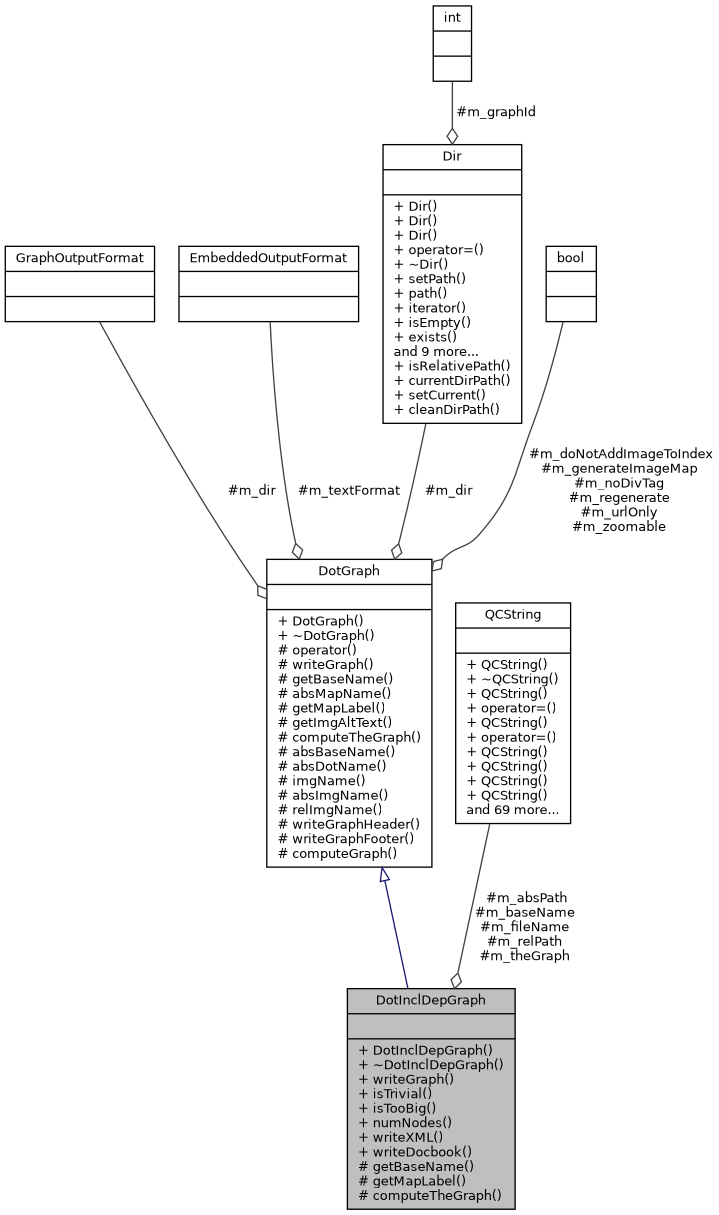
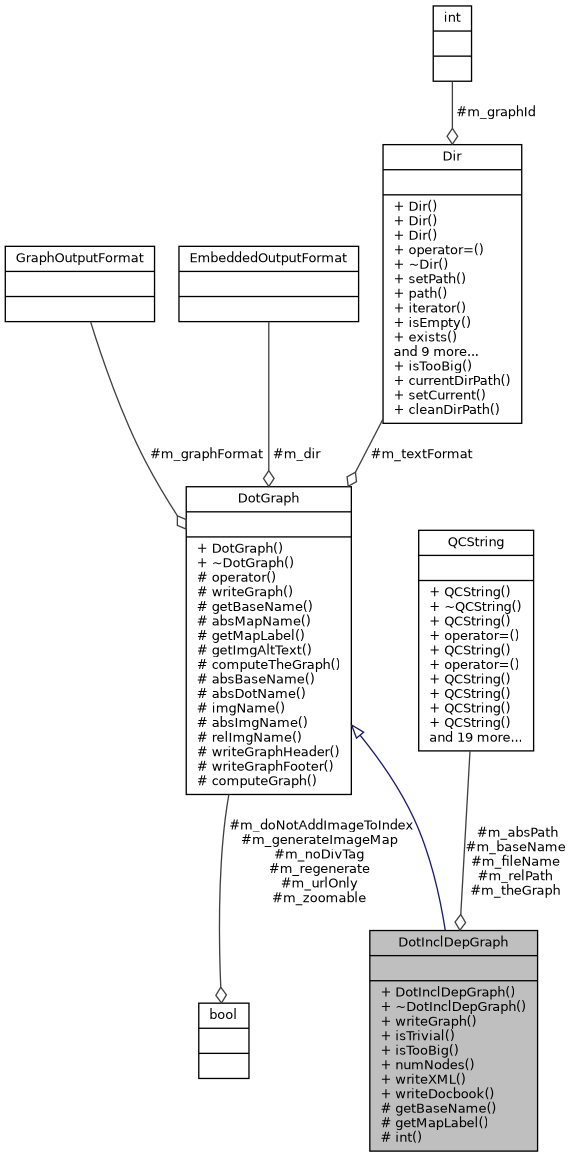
(452, 367) -> (433, 367)
(523, 453) -> (220, 891)
(250, 491) -> (205, 455)
(347, 491) -> (295, 455)
(447, 491) -> (420, 455)
(513, 810) -> (476, 738)
(430, 1196) -> (402, 1138)
